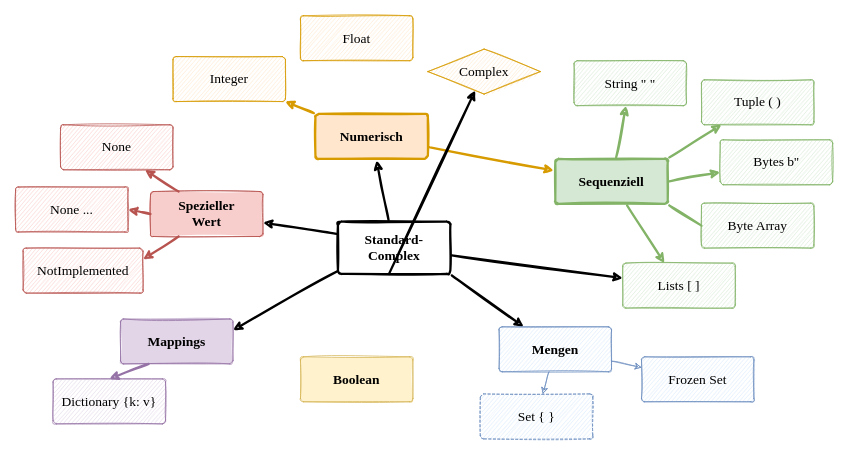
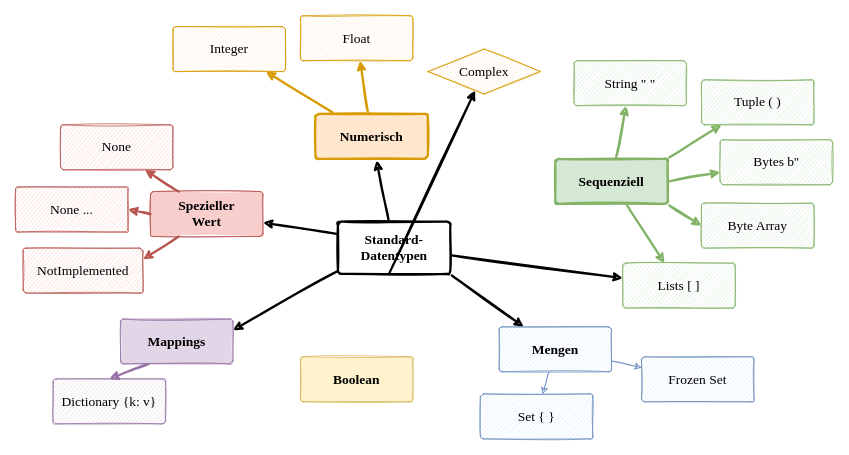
(229, 79) -> (229, 49)
(488, 158) -> (365, 90)
(696, 222) -> (693, 221)
(394, 248) -> (394, 248)
(537, 417) -> (537, 417)
